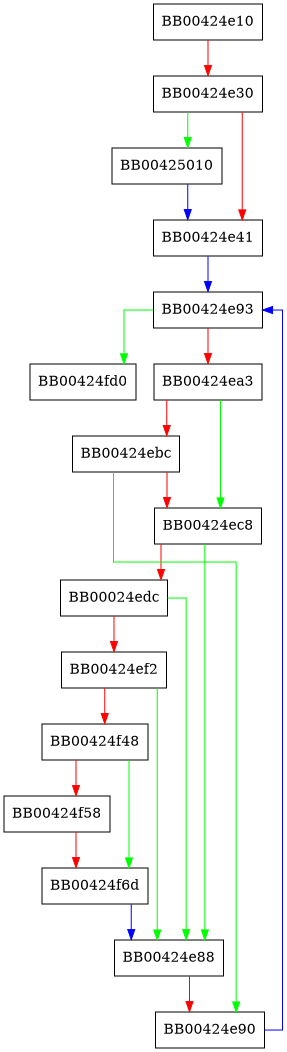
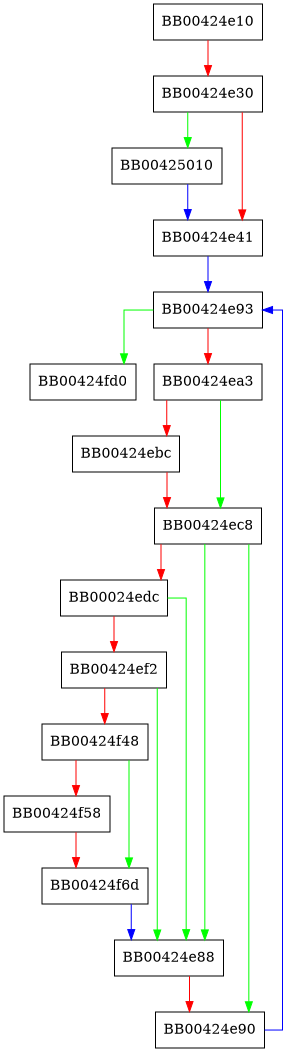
(236, 676) -> (249, 773)
